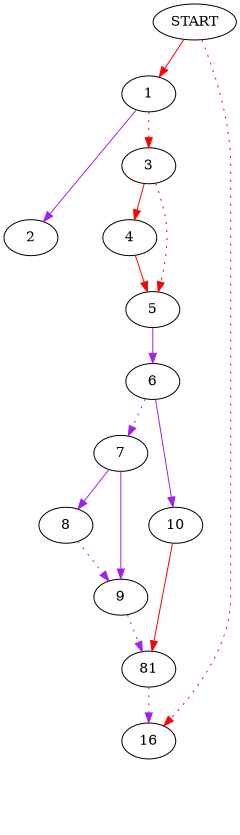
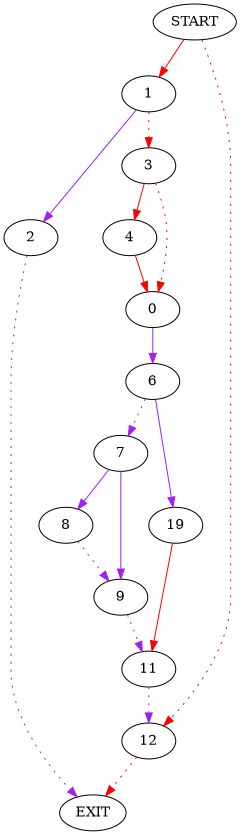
(153, 310) -> (153, 310)
(176, 525) -> (176, 525)
(149, 669) -> (149, 669)
(149, 741) -> (149, 741)
none -> (93, 813)
